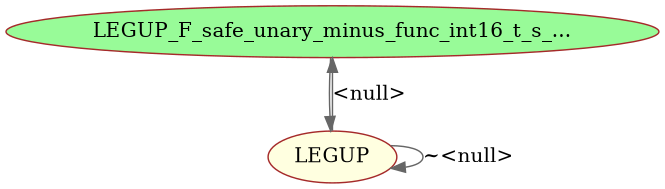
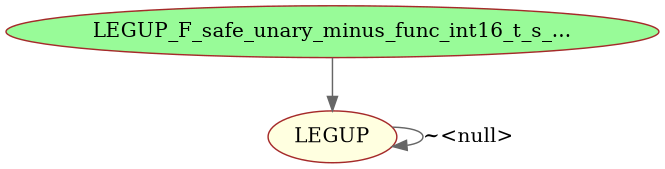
(332, 102) -> none
